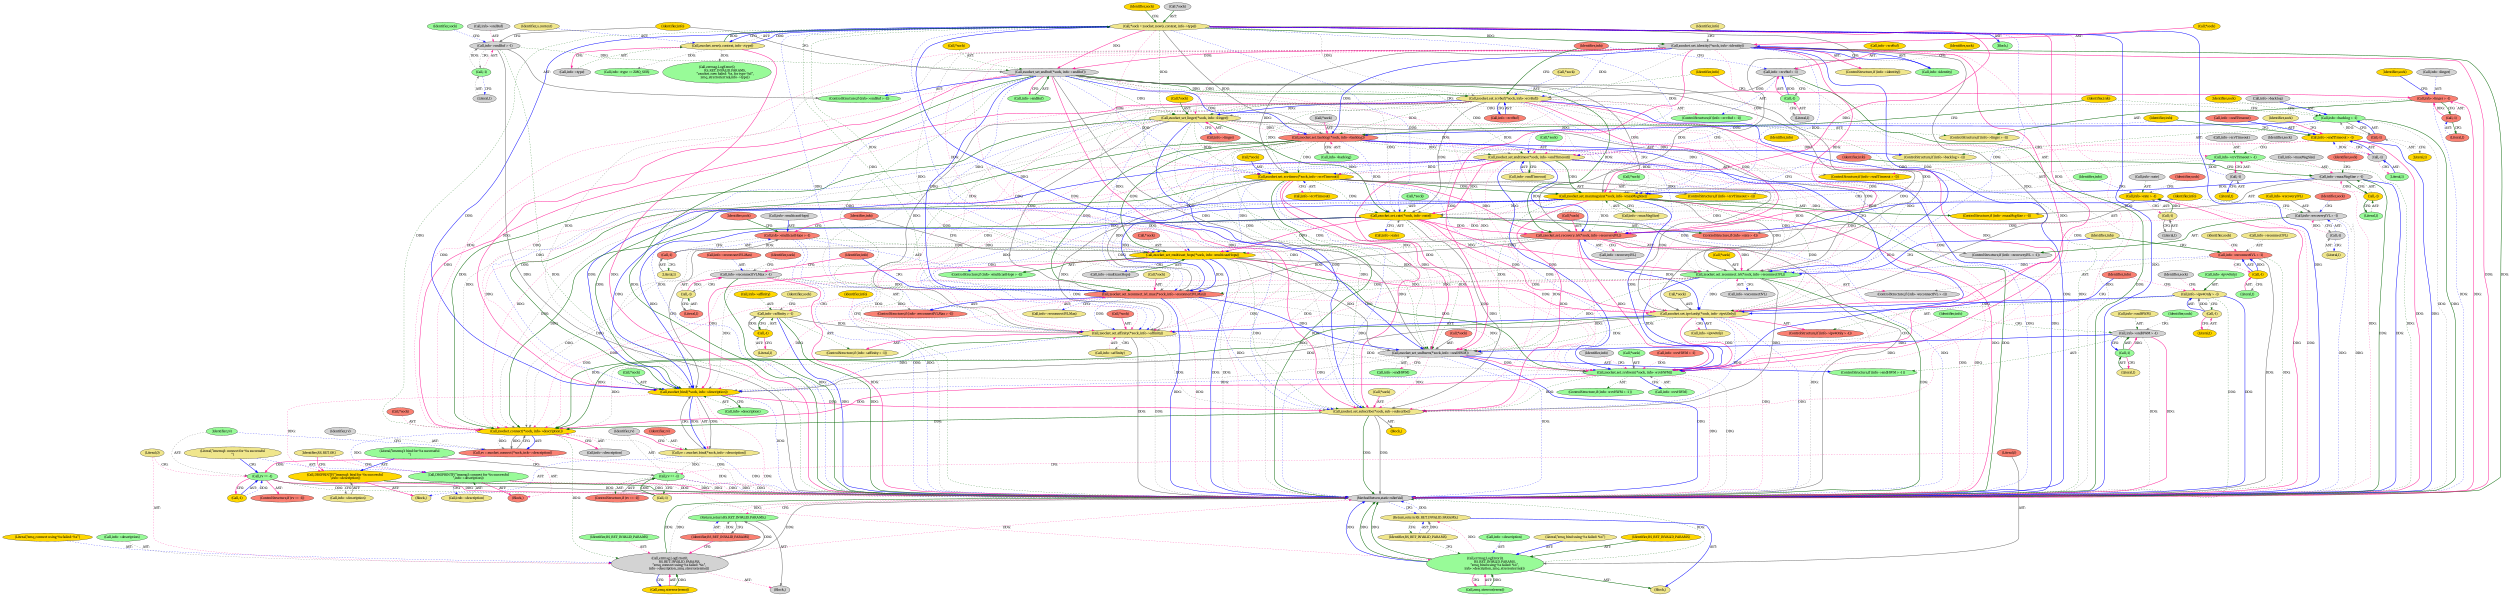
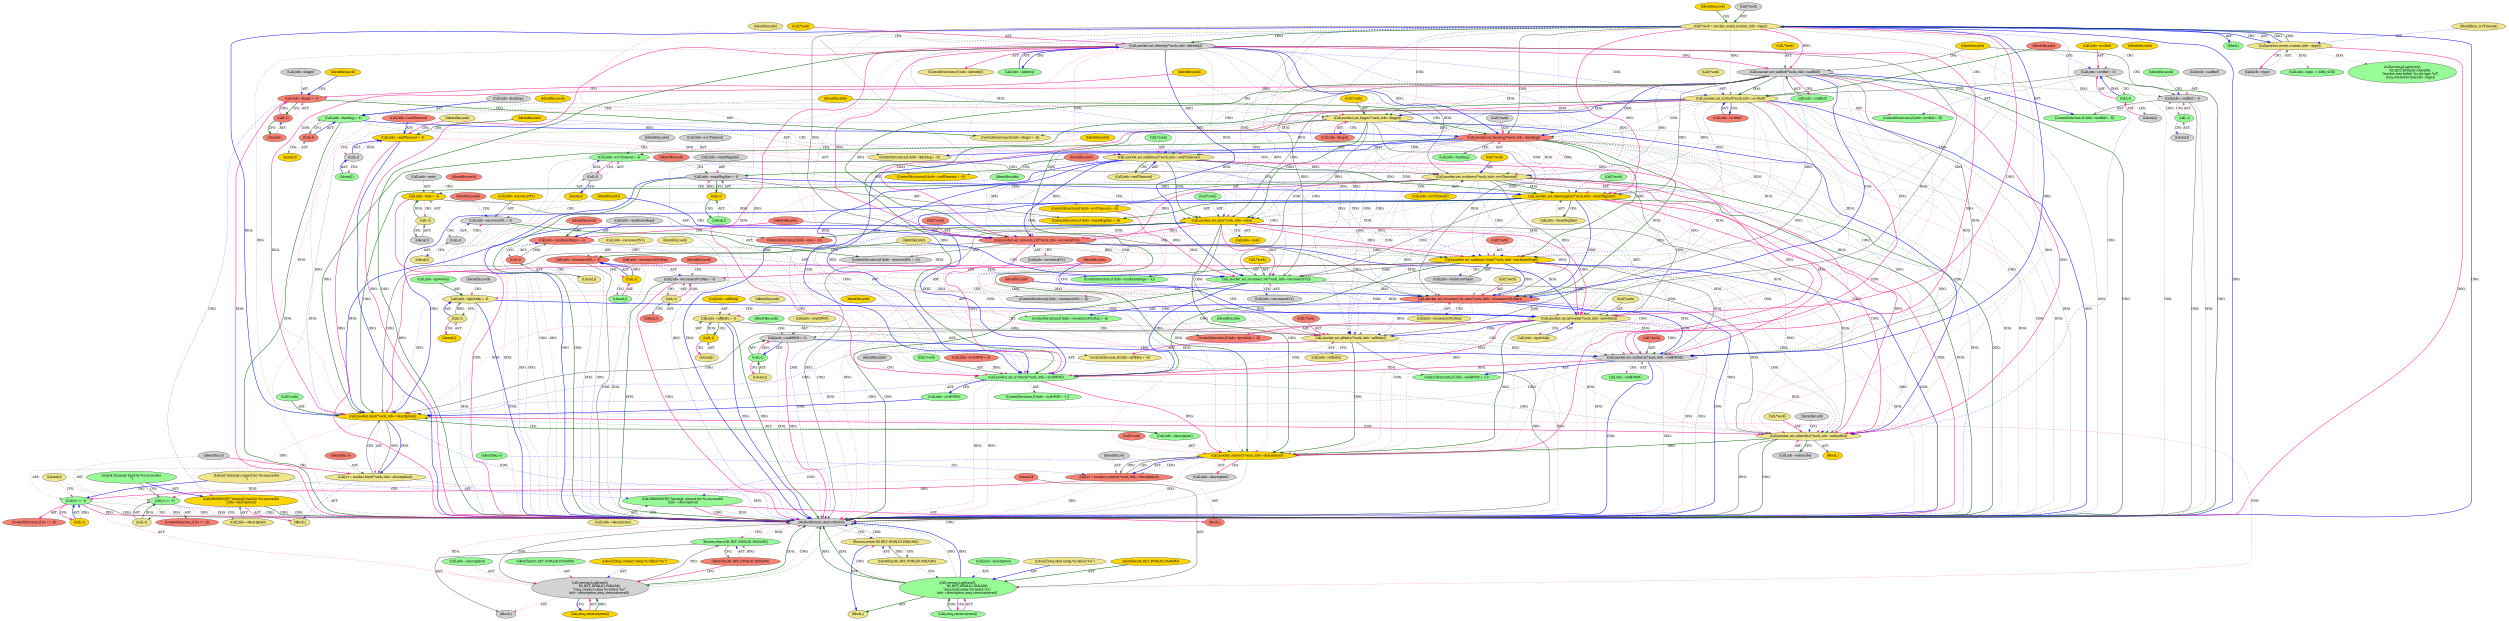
(537, 26) -> (2479, 26)
(762, 61) -> (2008, 86)
(1639, 91) -> (1856, 268)
(1275, 101) -> (1454, 83)
none -> (1664, 154)
(1817, 167) -> (1037, 170)
(1299, 177) -> (1477, 177)
(1466, 192) -> (1176, 191)
(1029, 194) -> (677, 410)
(1982, 239) -> (1086, 127)
(1678, 247) -> (1169, 242)
(2013, 305) -> (854, 276)
(674, 314) -> (391, 328)
(915, 314) -> (1070, 319)
(1451, 324) -> (1492, 328)
(1276, 343) -> (1494, 346)
none -> (1812, 417)
(319, 453) -> none
none -> (1795, 456)
